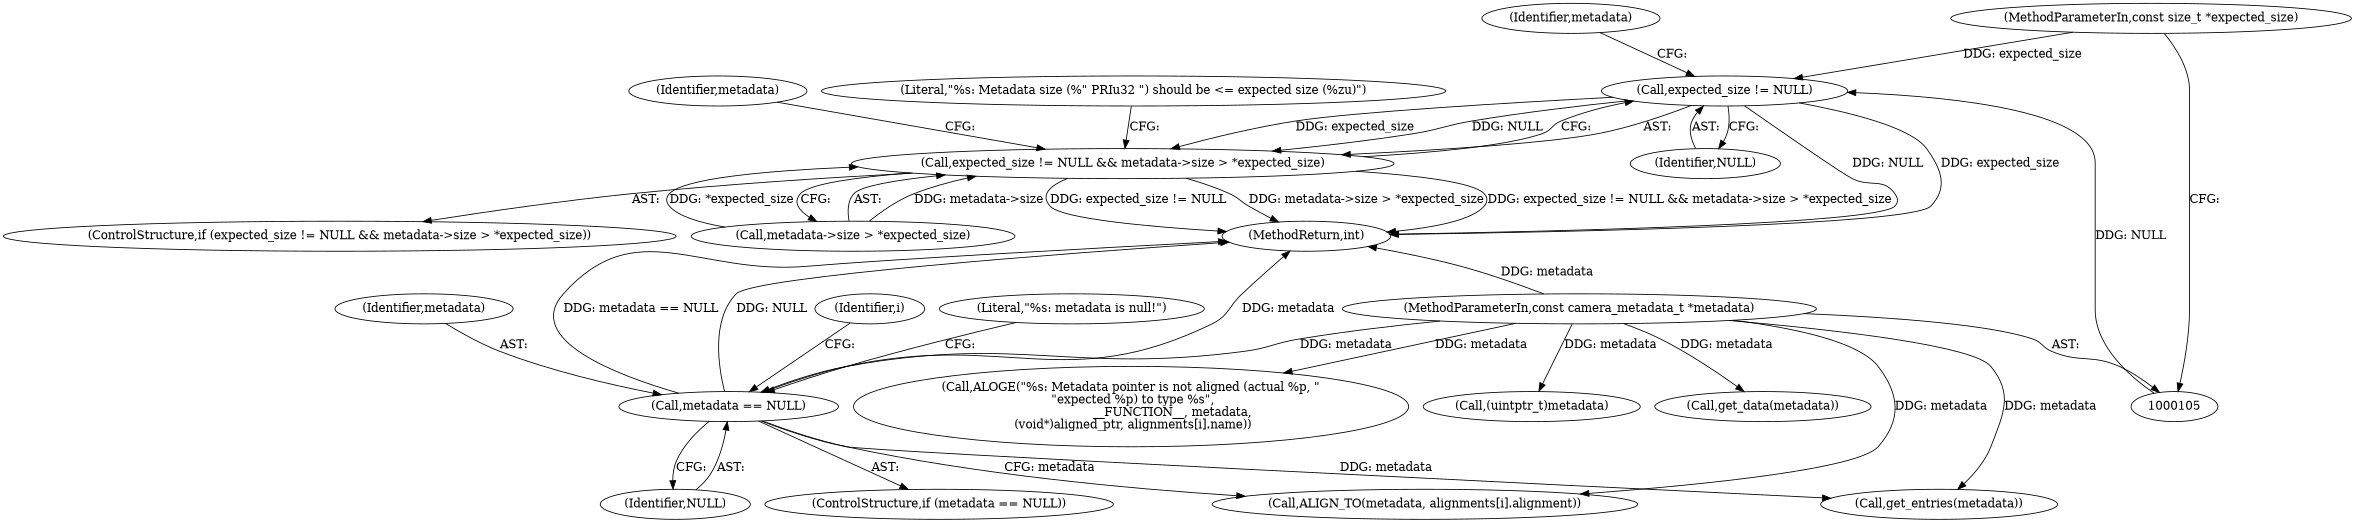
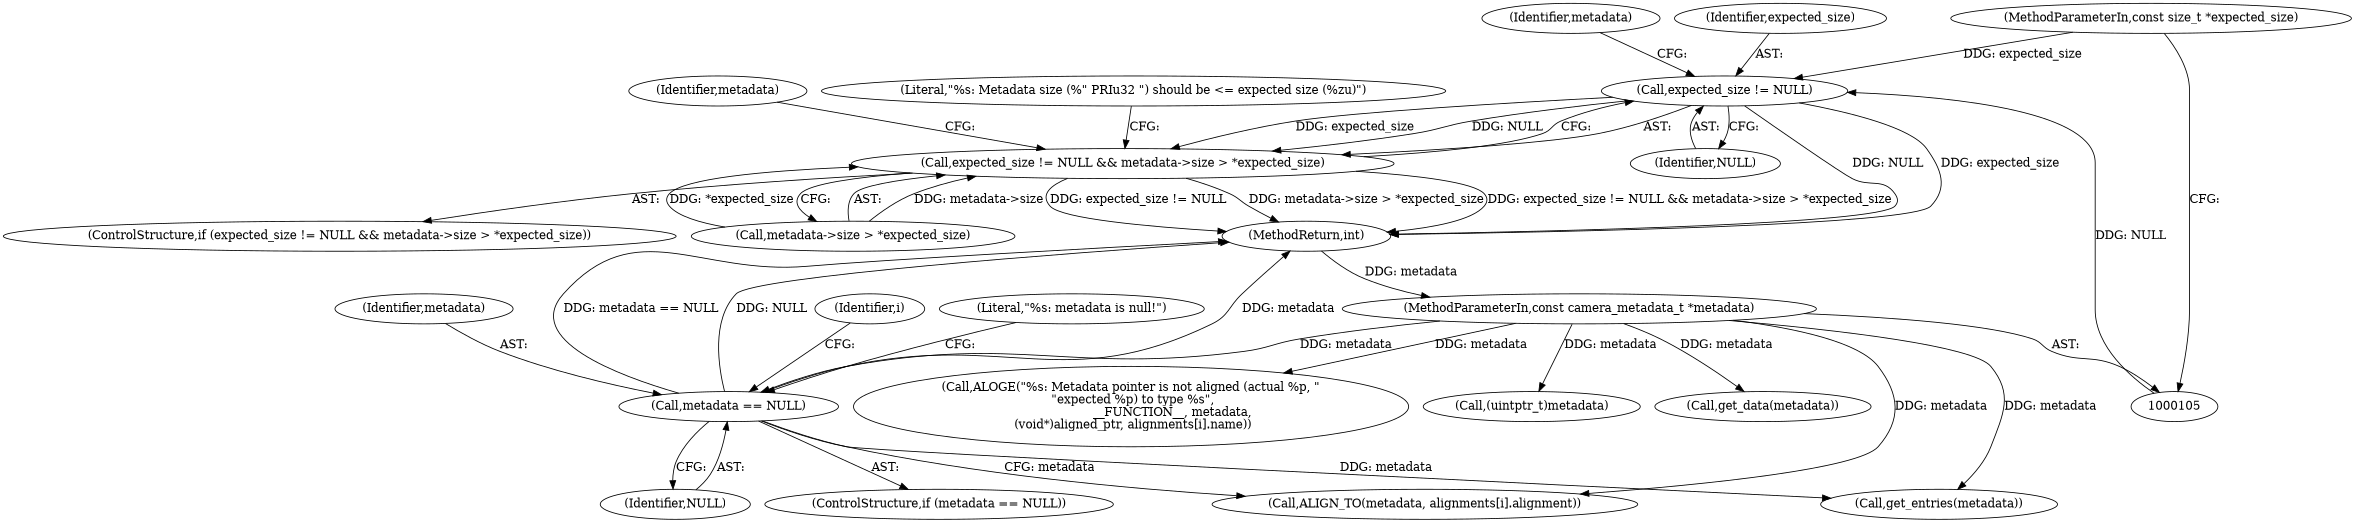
none -> (1780, 18)
(1461, 266) -> (1368, 280)
